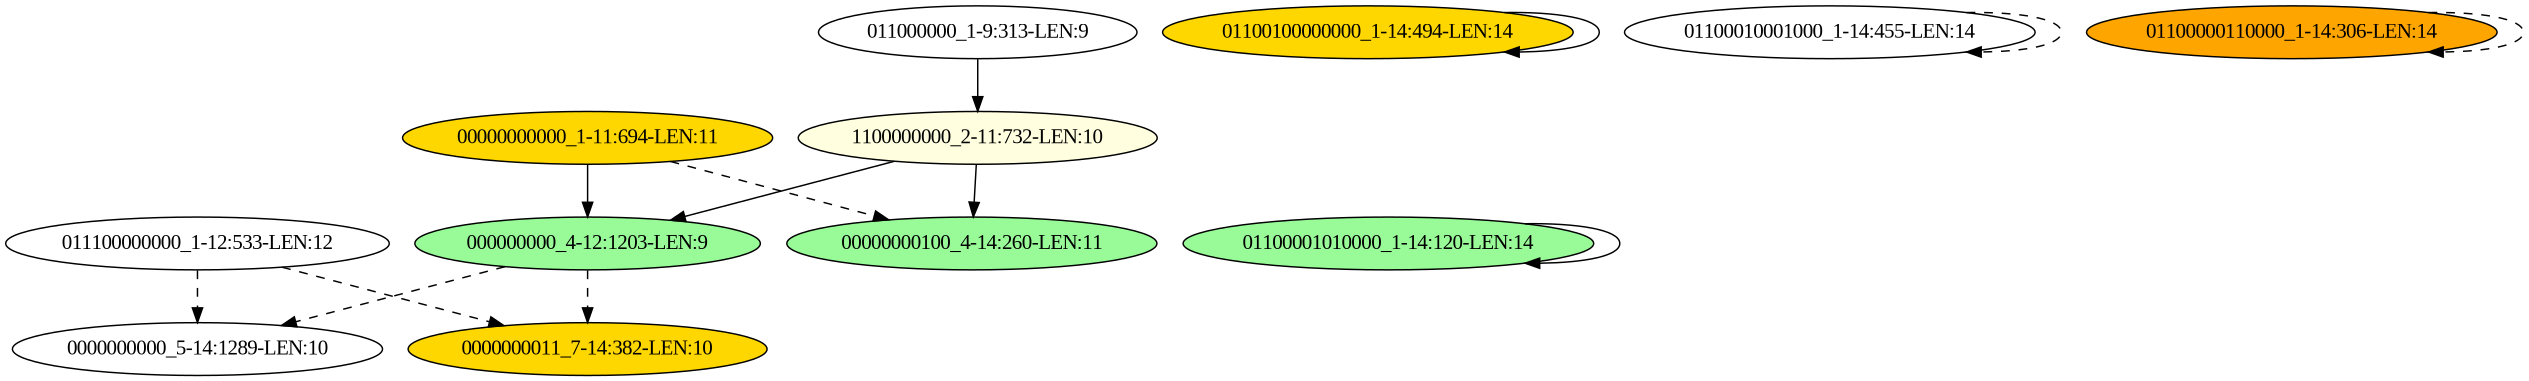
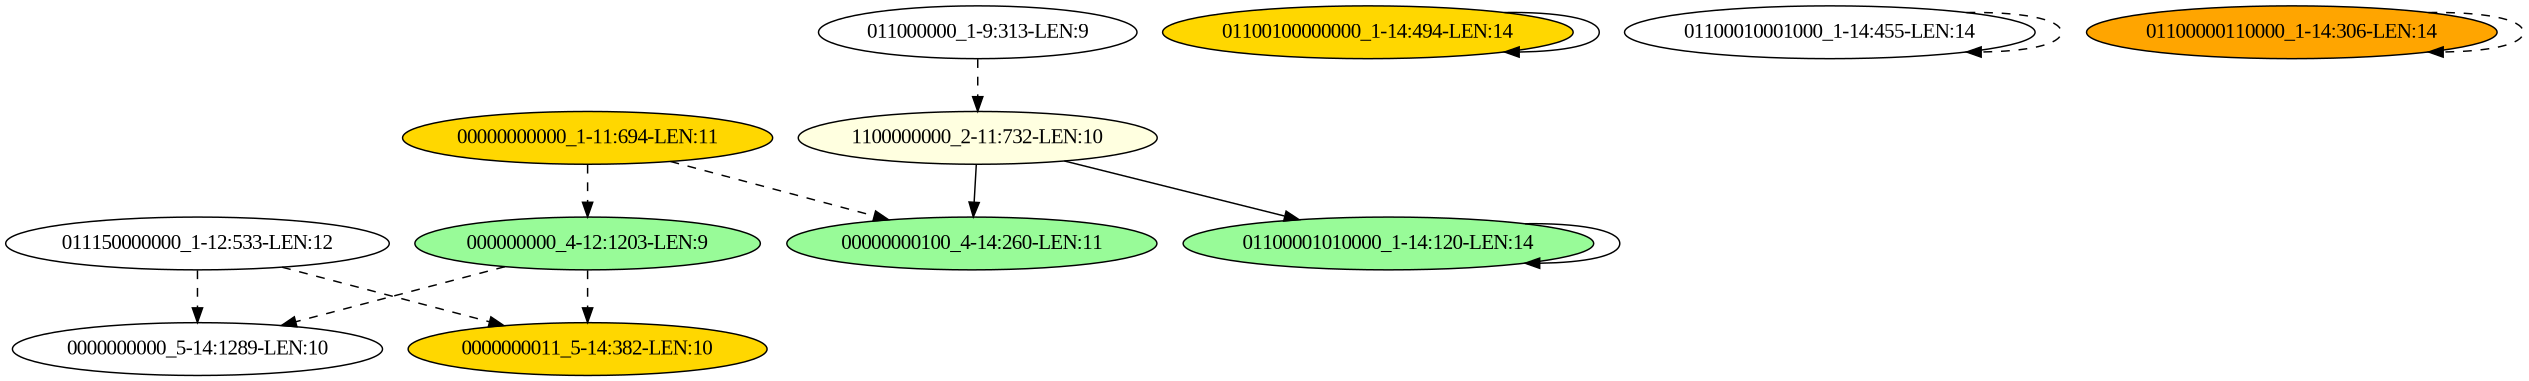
(978, 78) -> (978, 78)
(588, 183) -> (588, 183)
(800, 186) -> (1174, 188)
(197, 243) -> (197, 243)
(588, 349) -> (588, 349)
